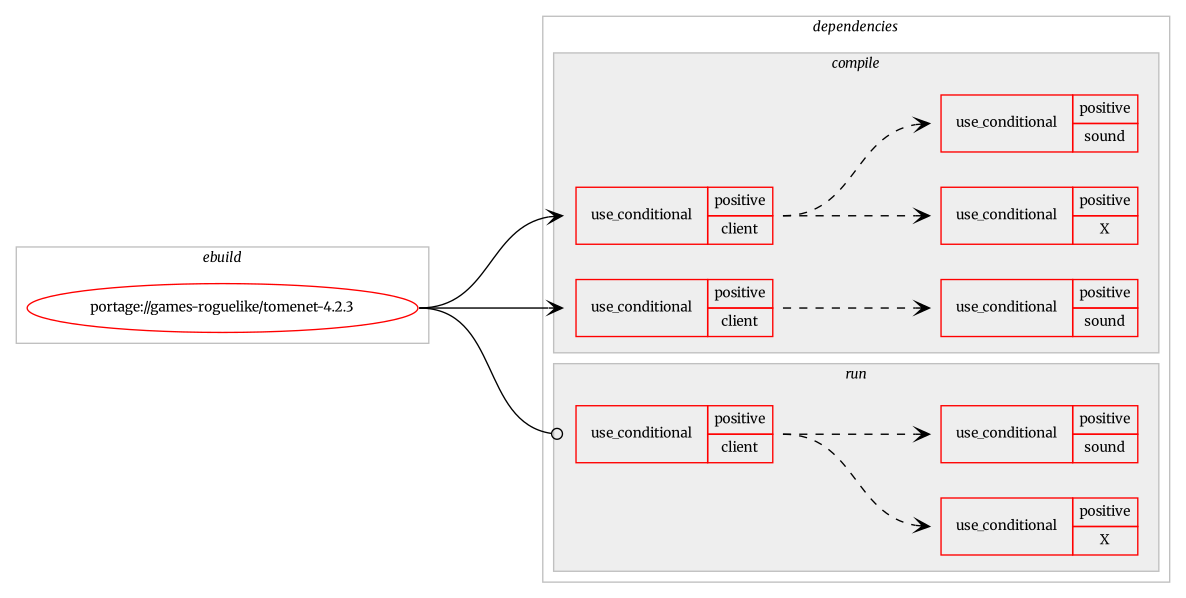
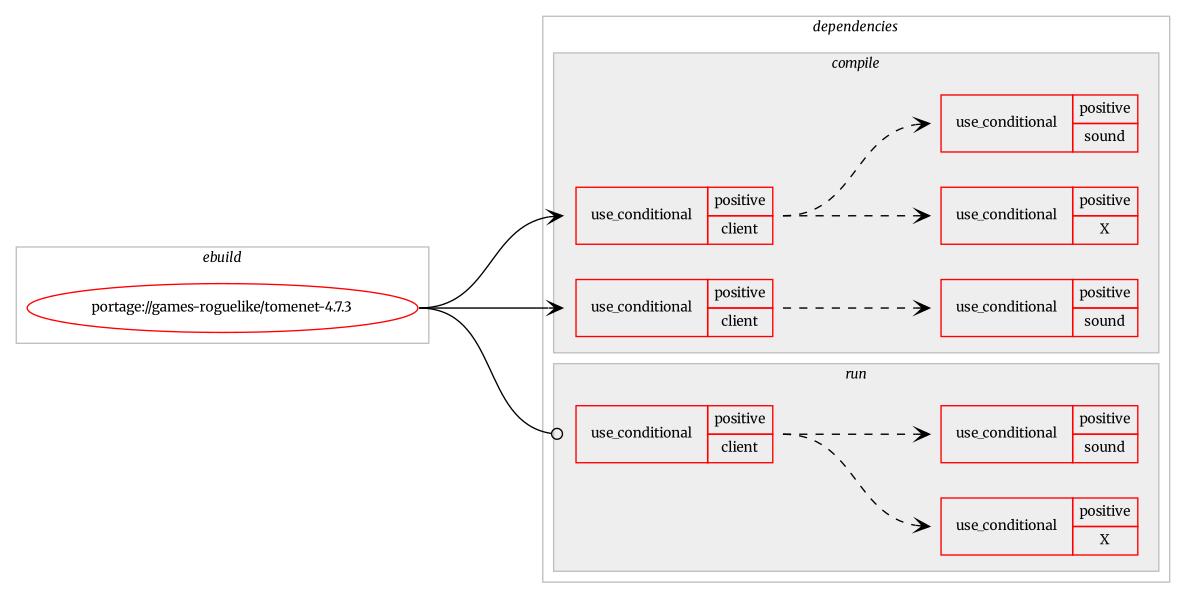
(223, 308) -> (223, 308)
